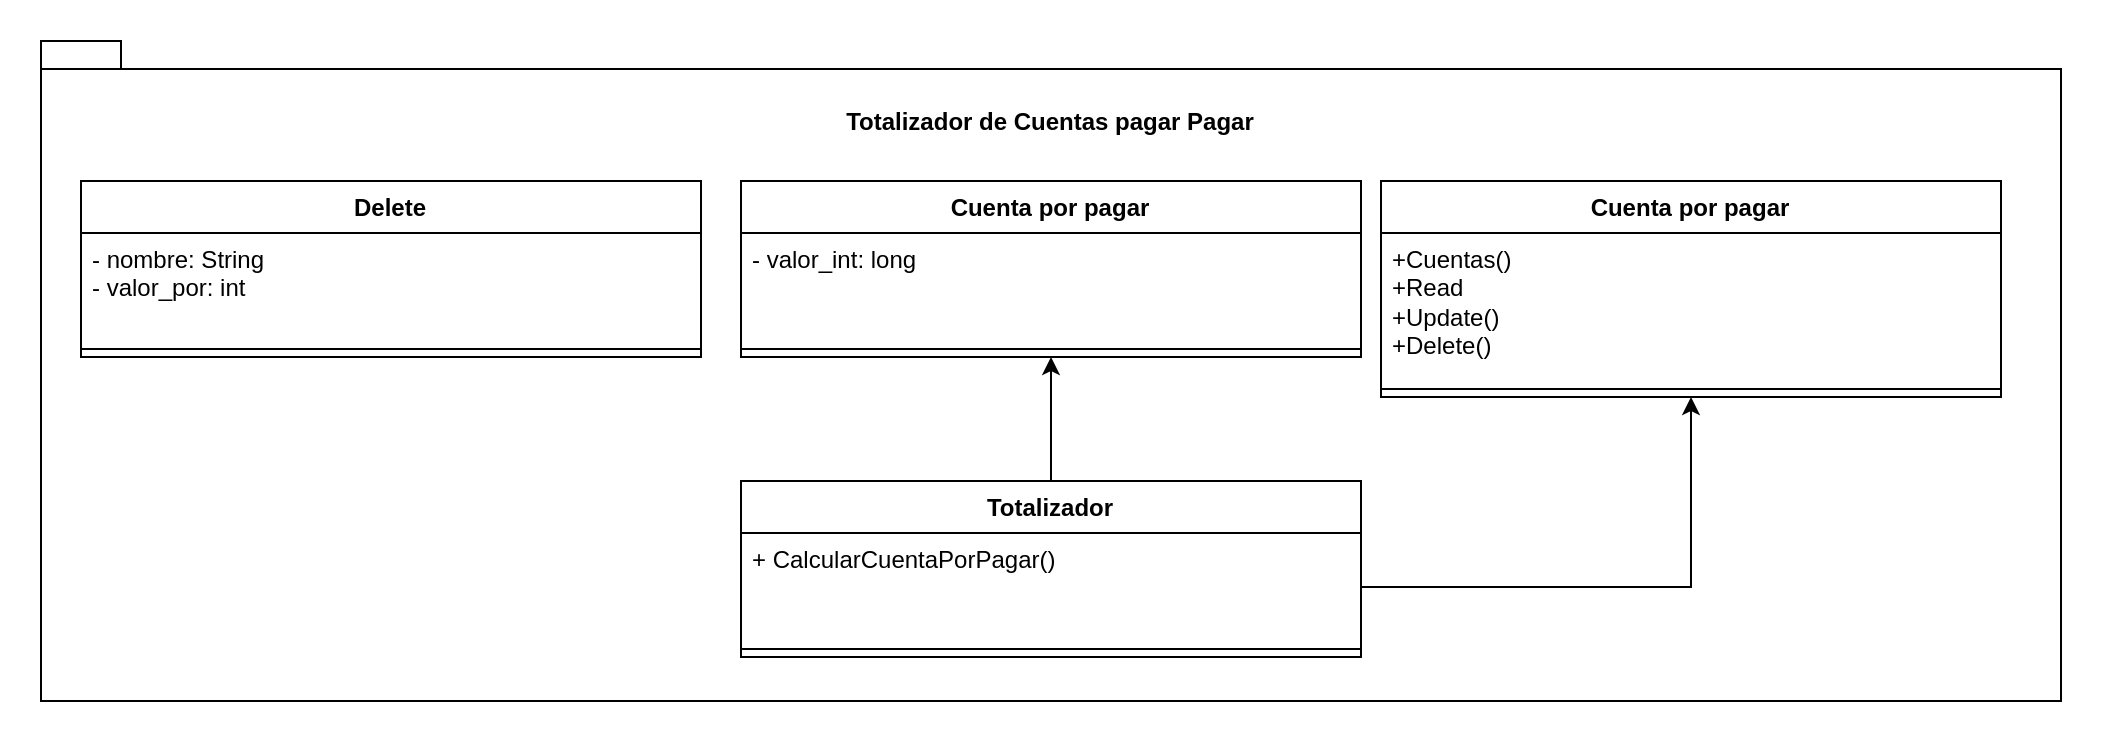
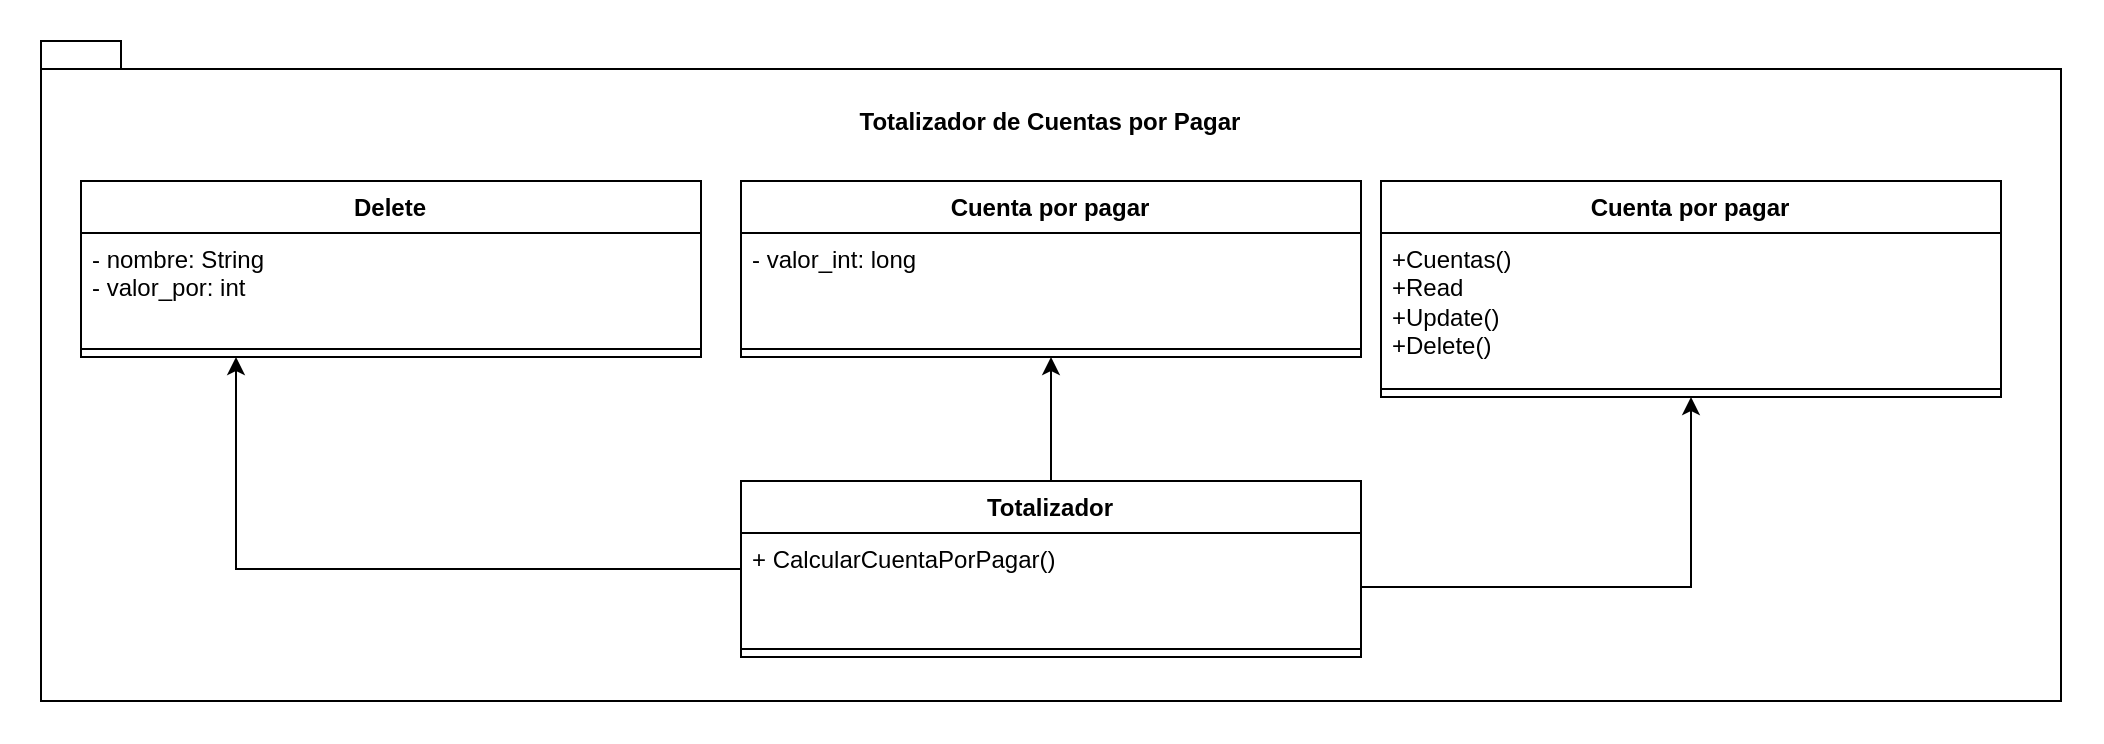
(1051, 381) -> (1051, 381)
none -> (388, 569)
